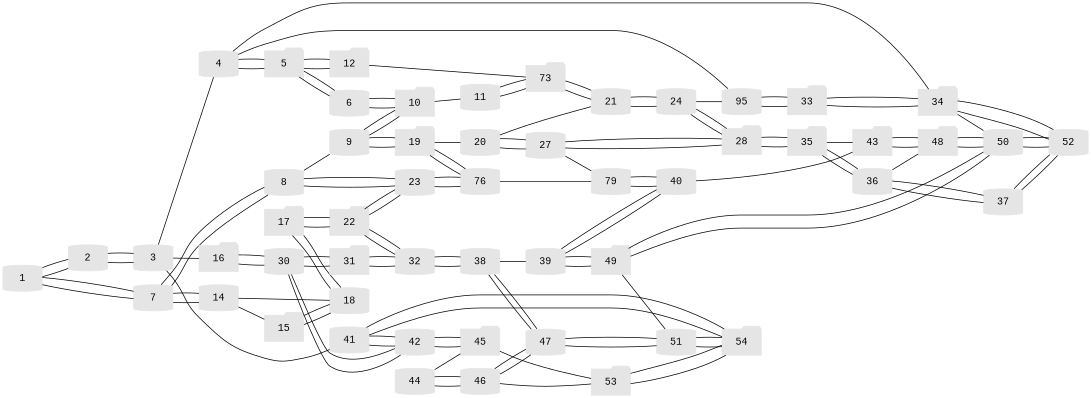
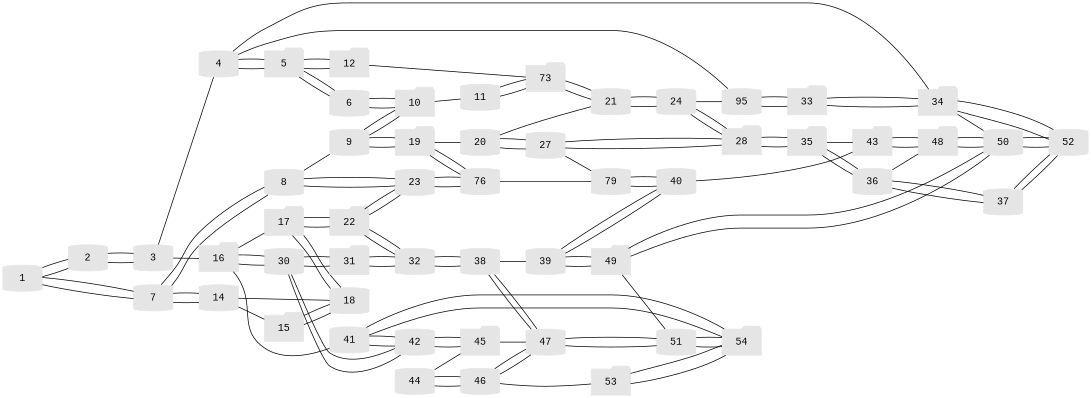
none -> (251, 240)
(233, 346) -> (258, 342)
(545, 367) -> (513, 342)
